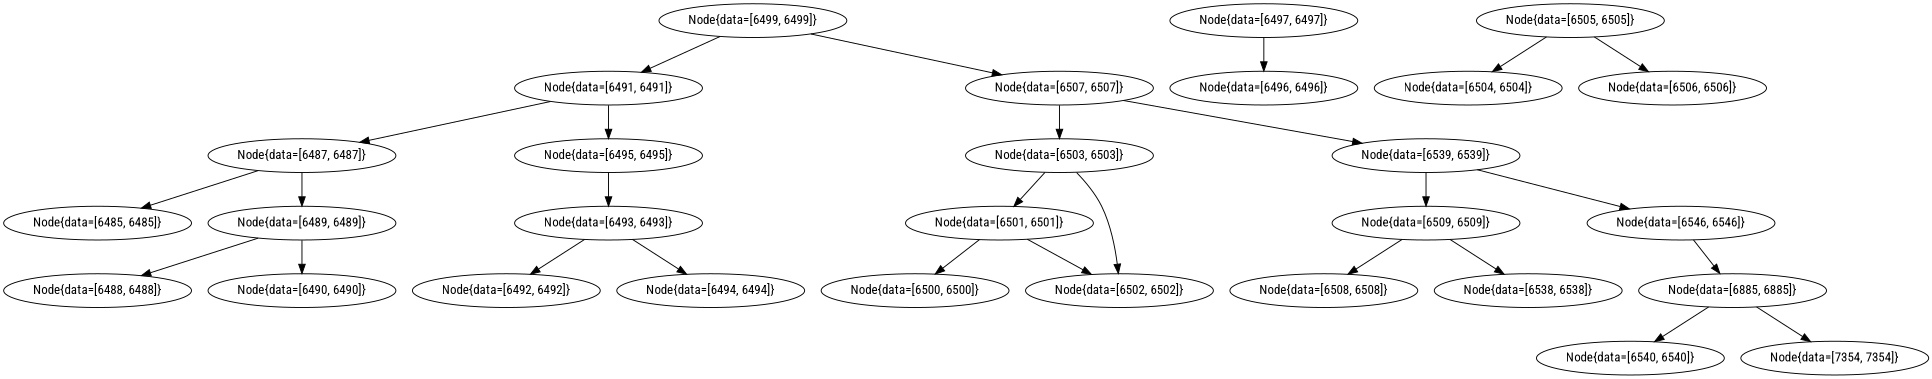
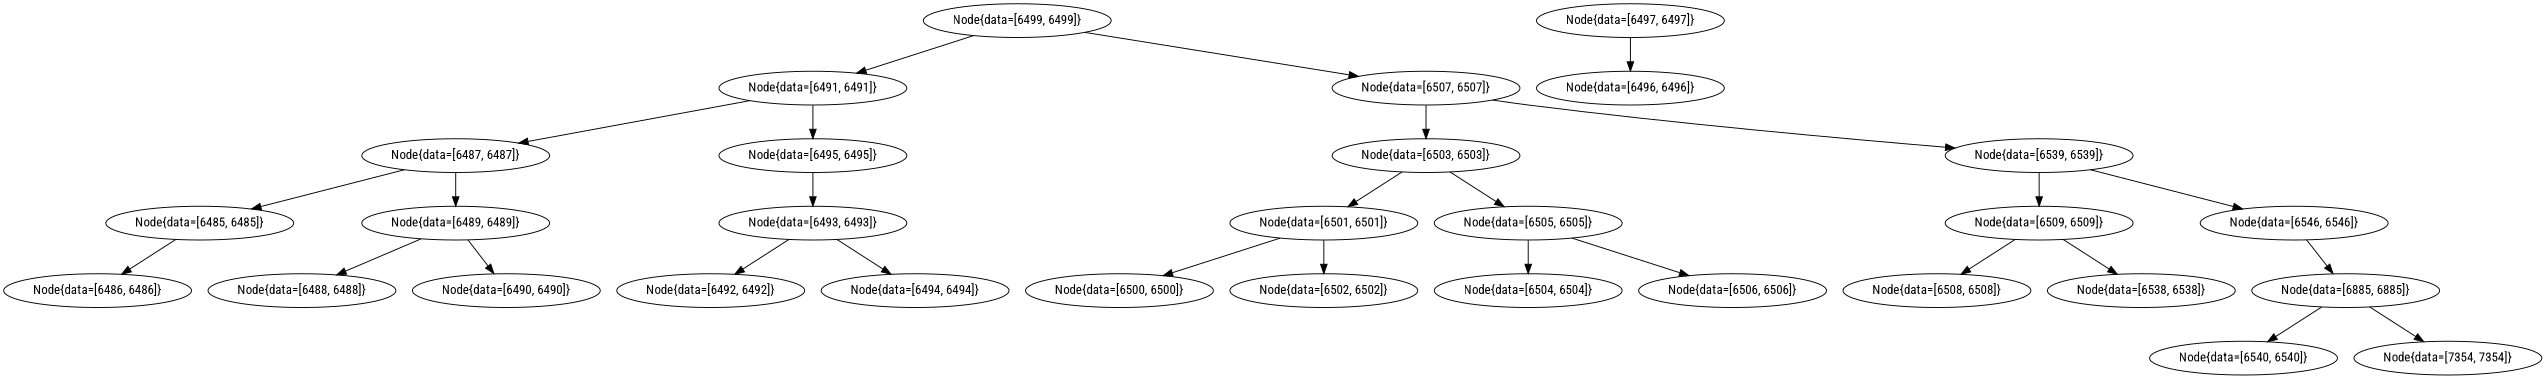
(1105, 215) -> (1473, 187)
none -> (98, 291)
